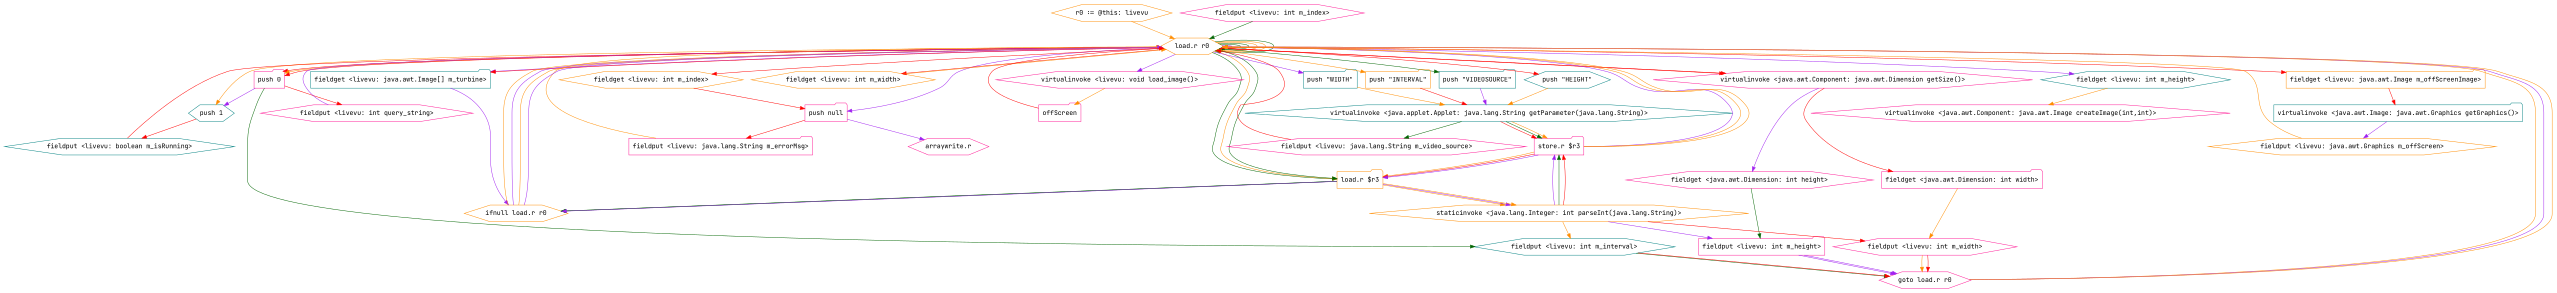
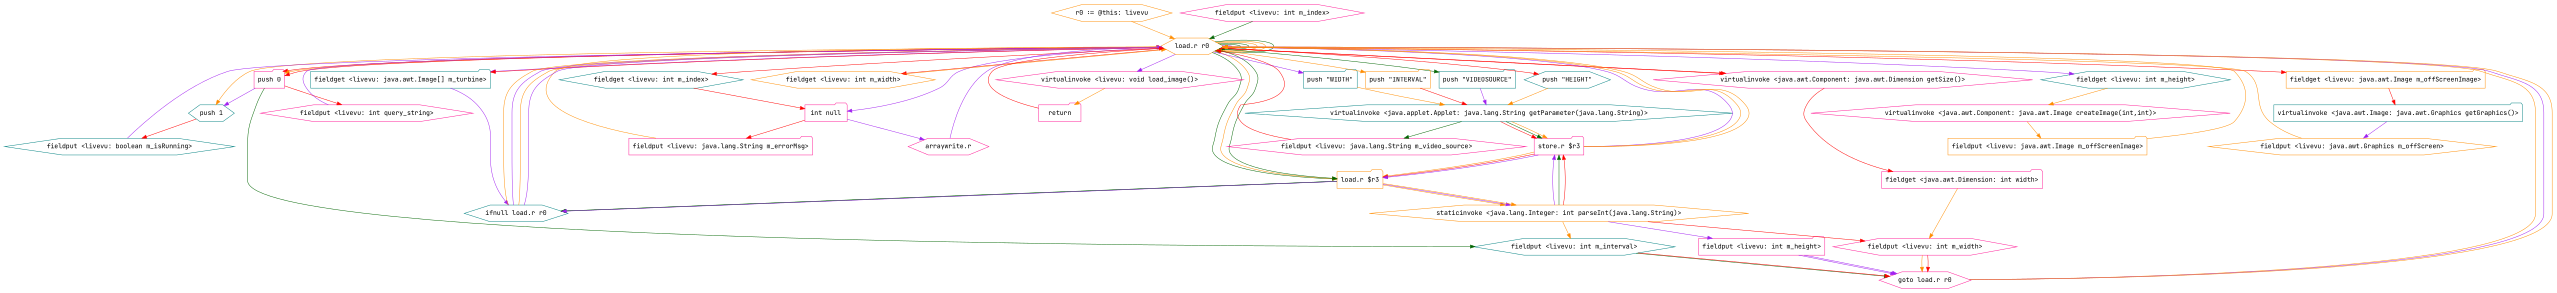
(632, 55) -> (632, 55)
none -> (985, 73)
(651, 80) -> (651, 80)
(826, 113) -> (826, 113)
(1060, 113) -> (1060, 113)
none -> (2047, 147)
(1750, 180) -> none
(516, 213) -> (516, 213)
